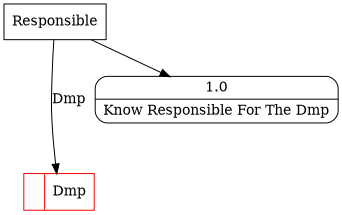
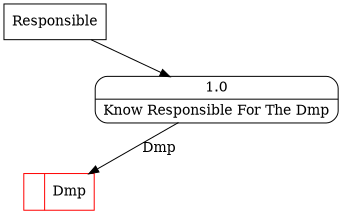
(51, 102) -> (138, 146)
